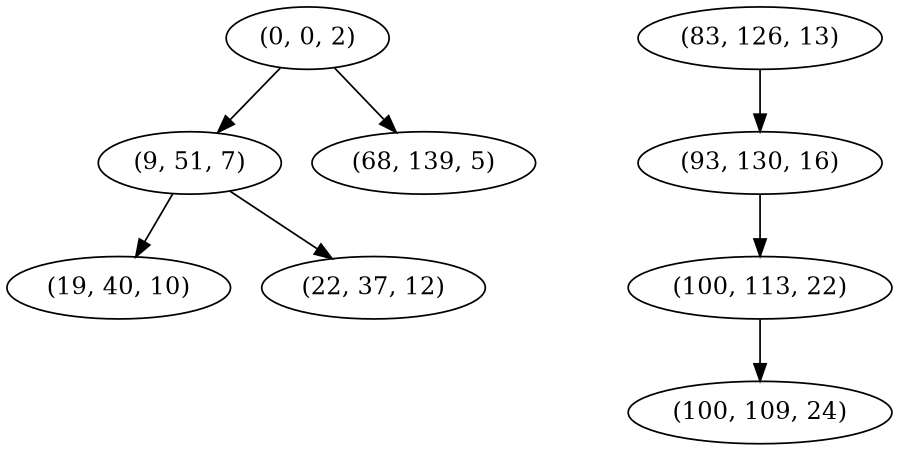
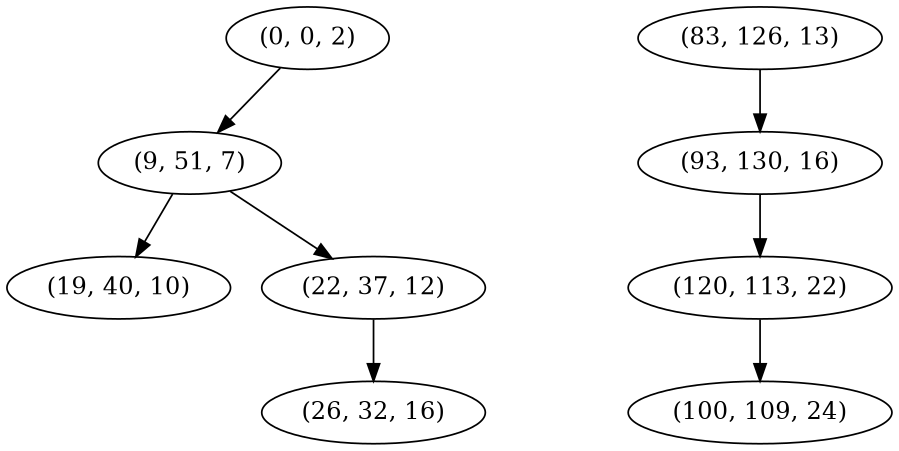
(424, 163) -> none
(760, 288) -> (760, 288)
none -> (374, 413)
